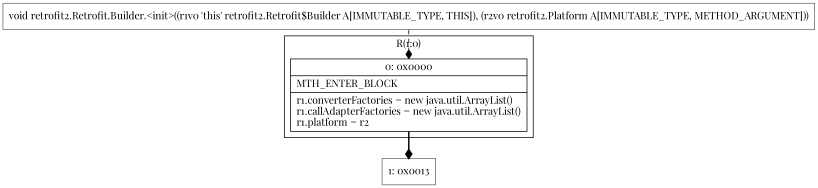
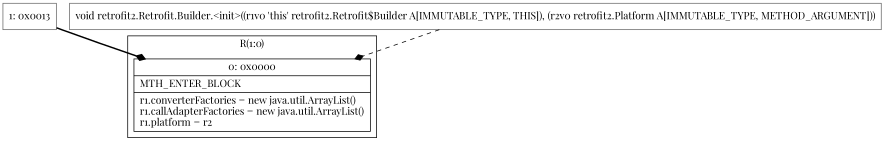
(409, 142) -> (96, 42)
